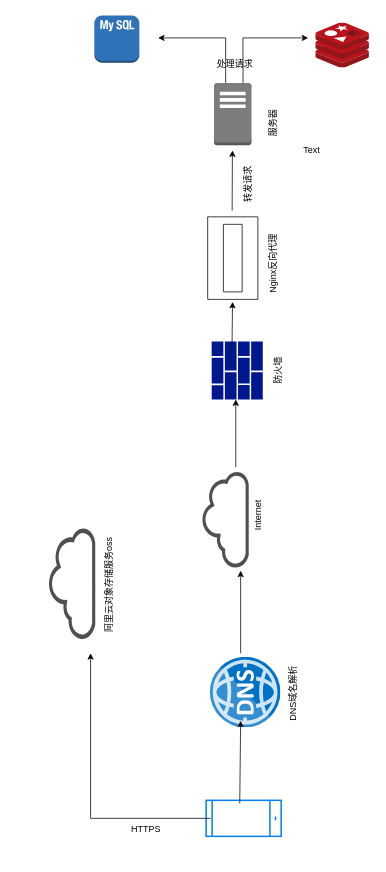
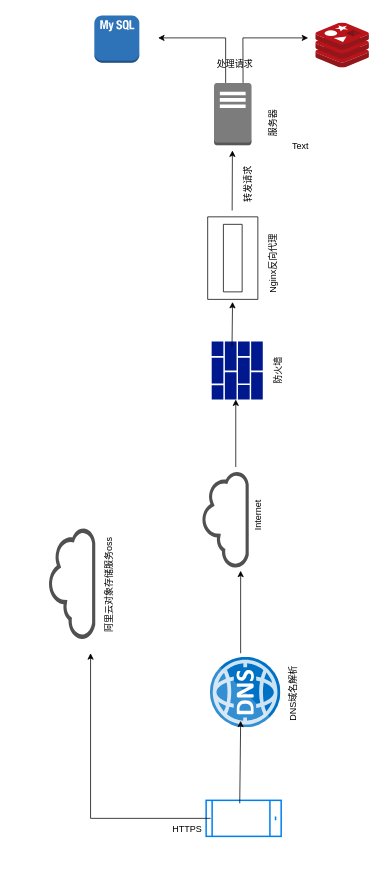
(312, 150) -> (300, 147)
(146, 829) -> (187, 829)
